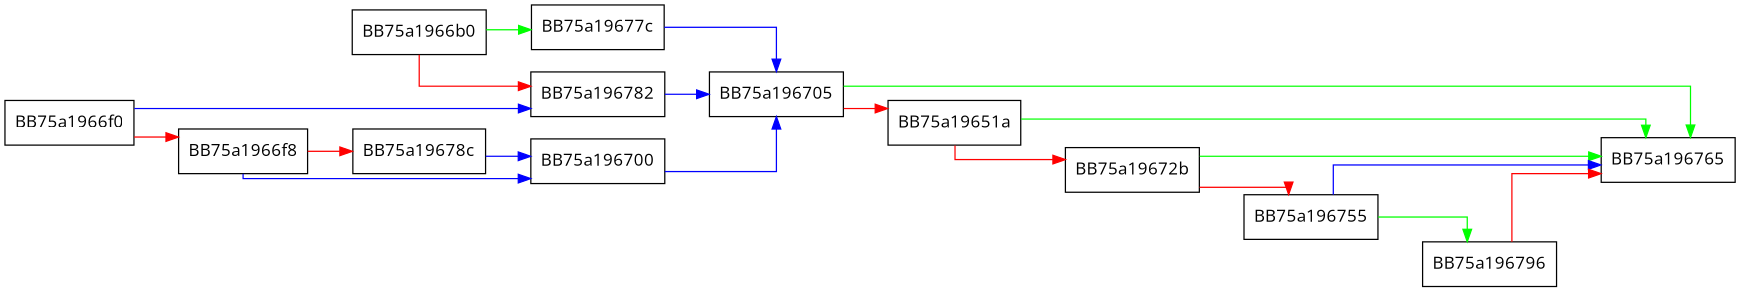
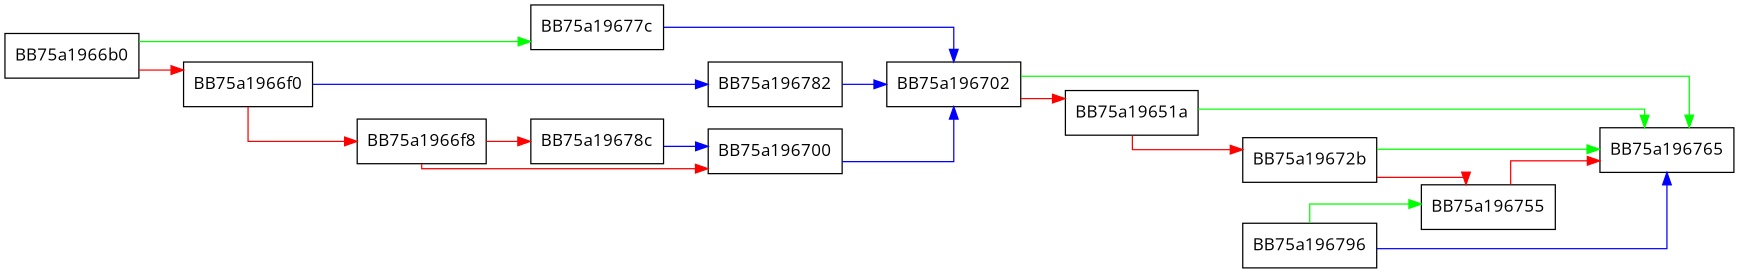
(453, 86) -> (155, 70)
(776, 94) -> (954, 84)
(1446, 165) -> (1537, 161)
(1516, 174) -> (1554, 249)
(378, 179) -> (556, 169)
(1429, 217) -> (1350, 204)
